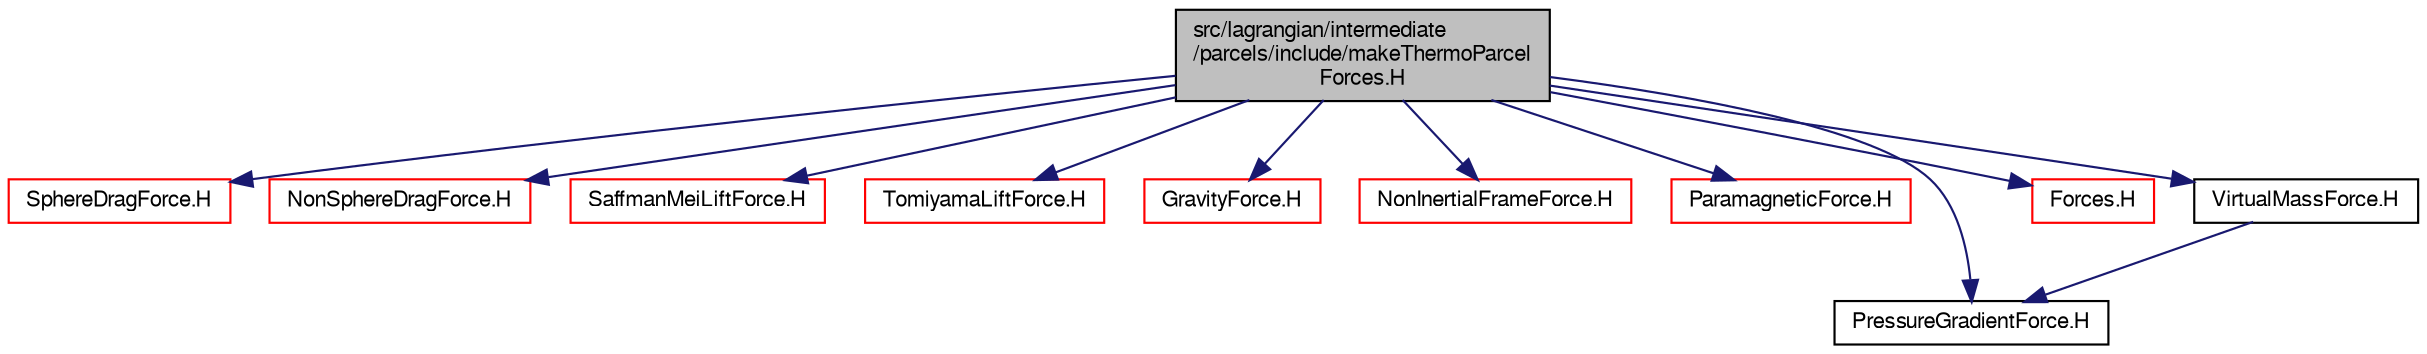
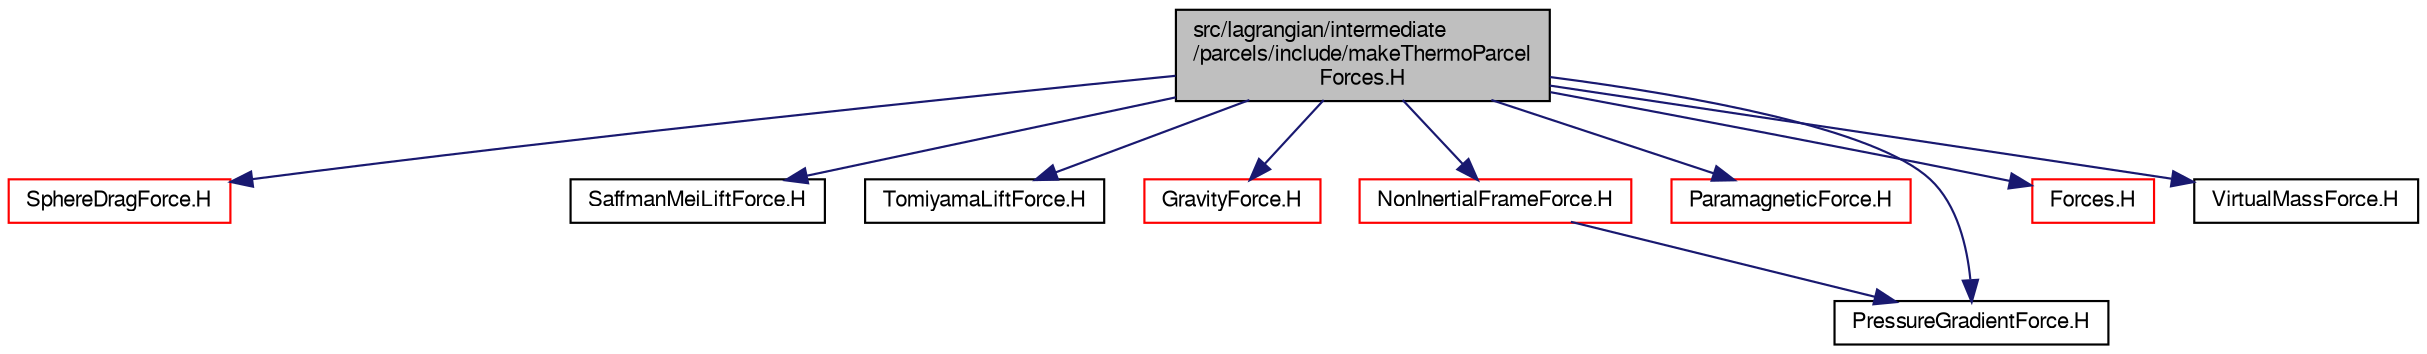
(400, 201) -> none
(698, 201) -> (698, 201)
(985, 201) -> (985, 201)
(2149, 258) -> (1723, 259)
